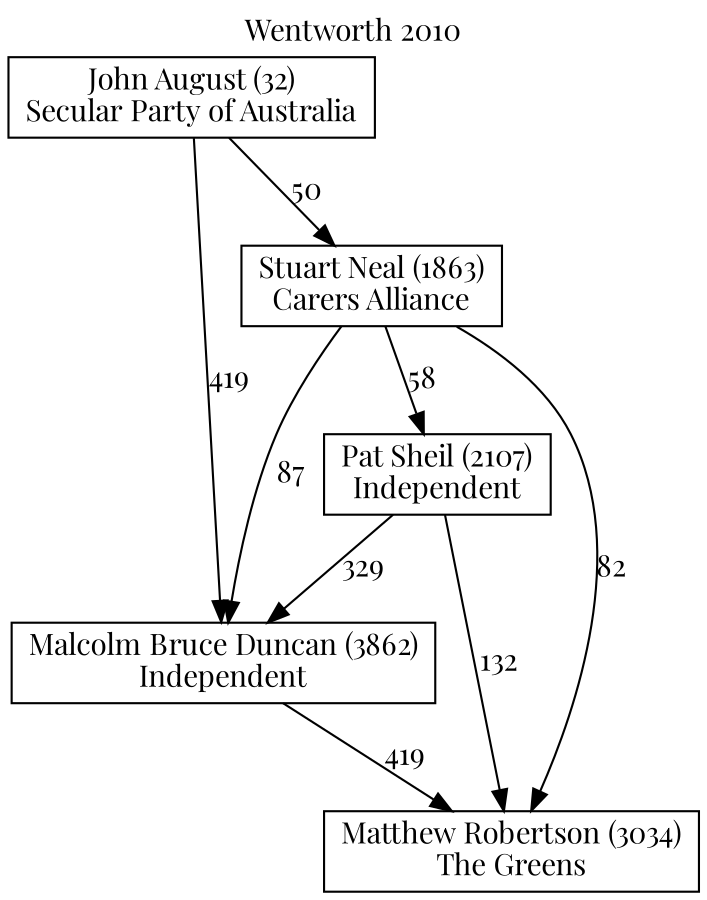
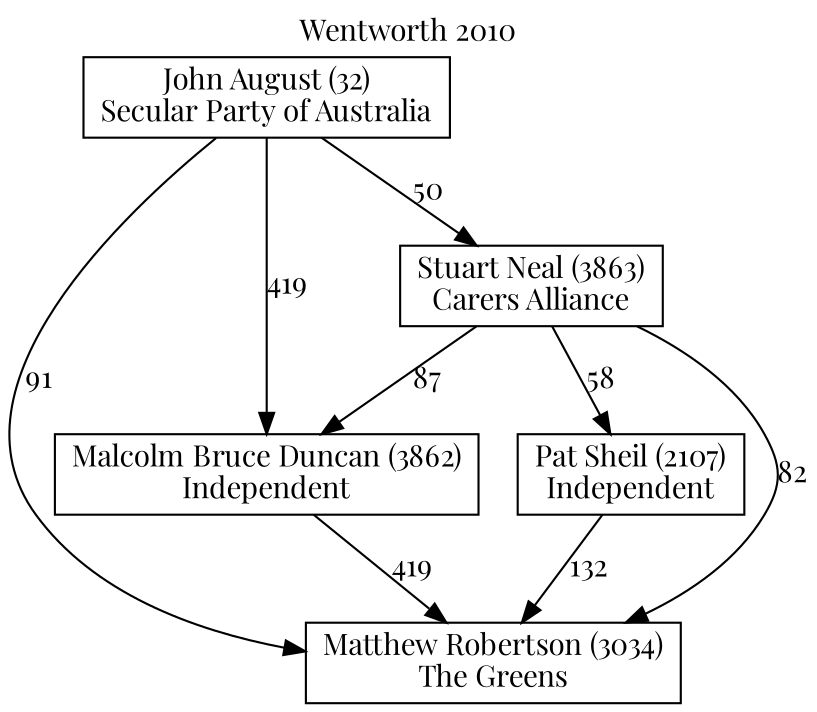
(372, 286) -> (531, 286)
none -> (12, 436)
(339, 562) -> none
